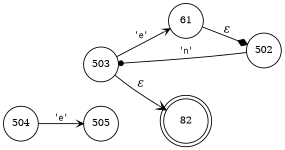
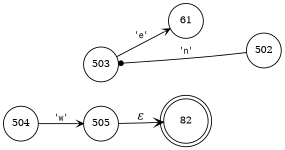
(220, 34) -> none
(136, 91) -> (137, 123)
(61, 118) -> (61, 118)
